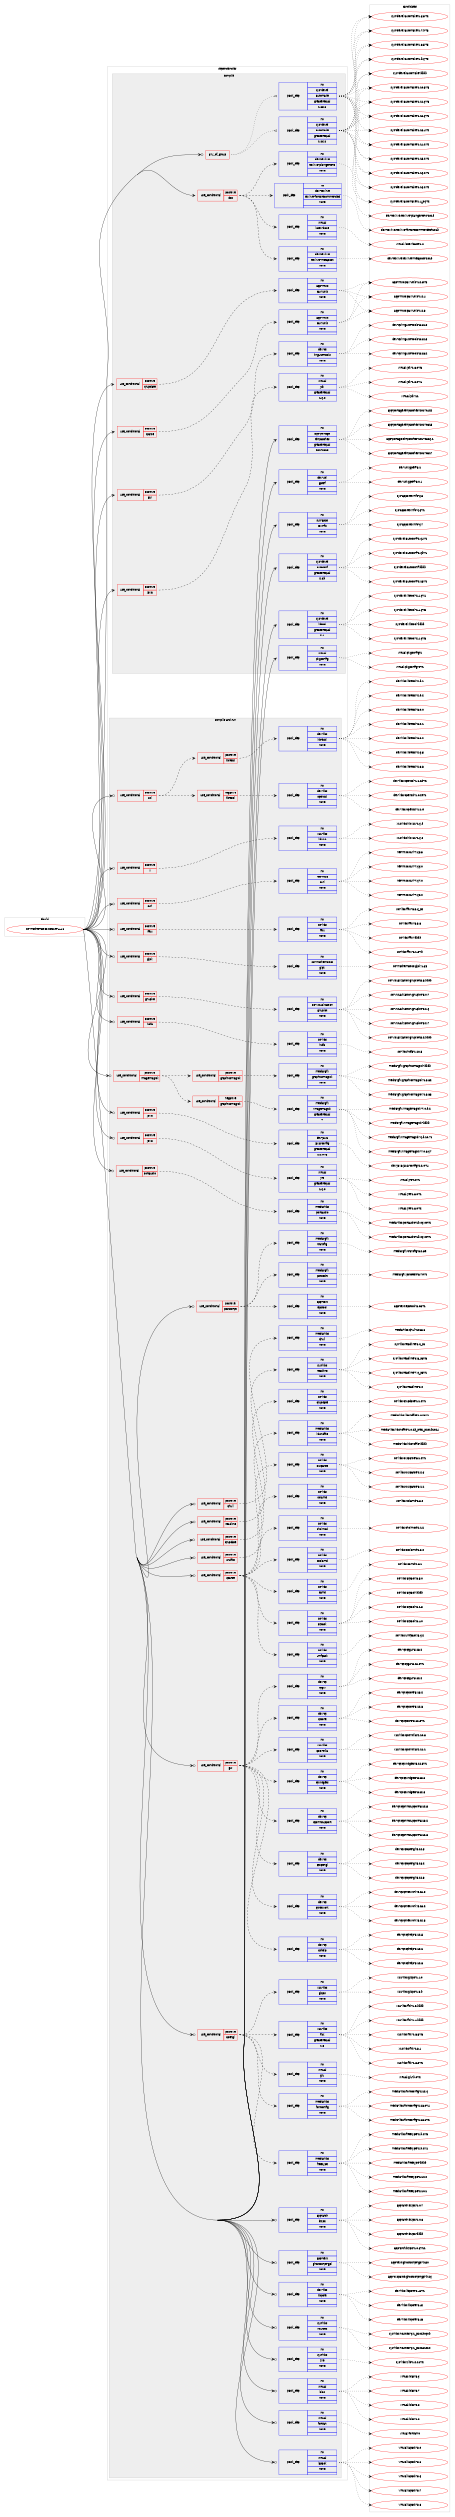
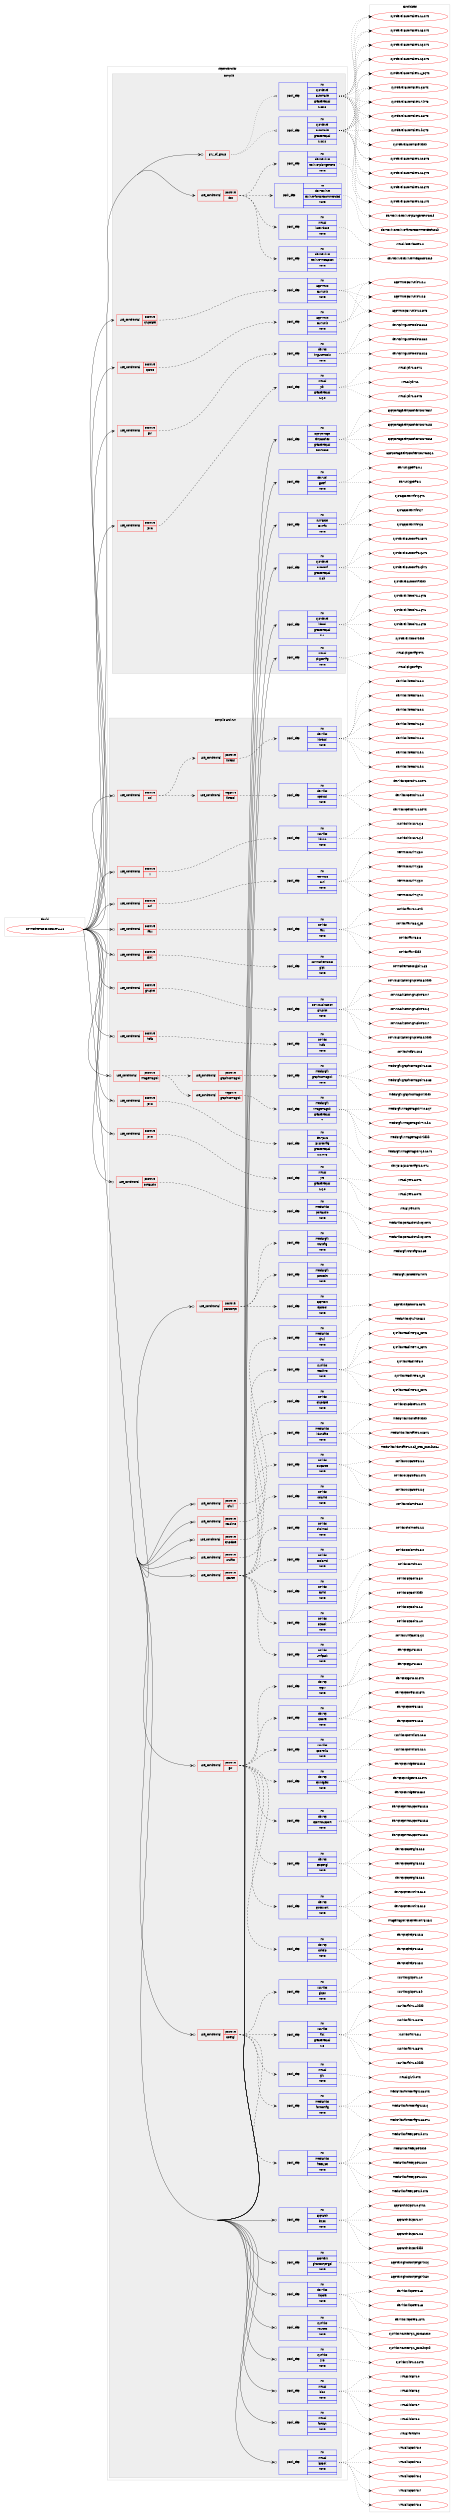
none -> (410, 1390)
(410, 1907) -> (410, 1921)
(410, 2277) -> (410, 2263)
